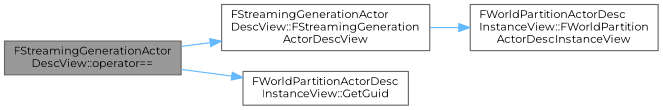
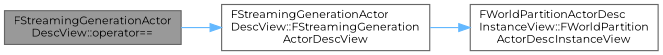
(326, 88) -> none
